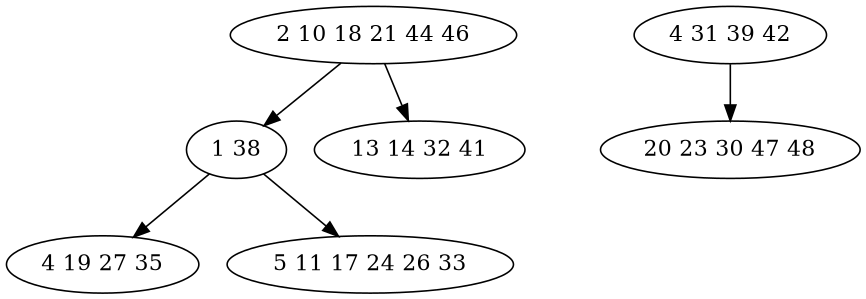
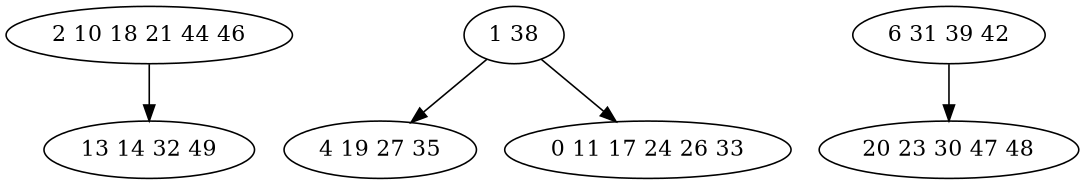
(730, 35) -> (949, 35)
(309, 89) -> none
(420, 150) -> (149, 150)
(370, 264) -> (648, 150)
